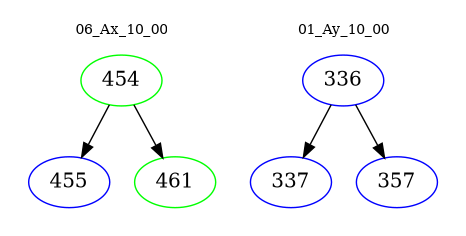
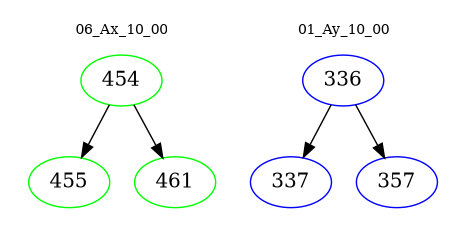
(69, 182) -> (69, 182)
